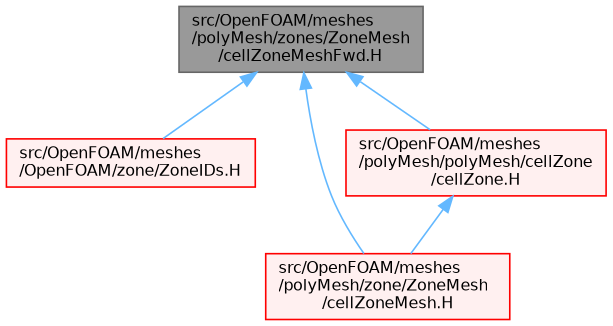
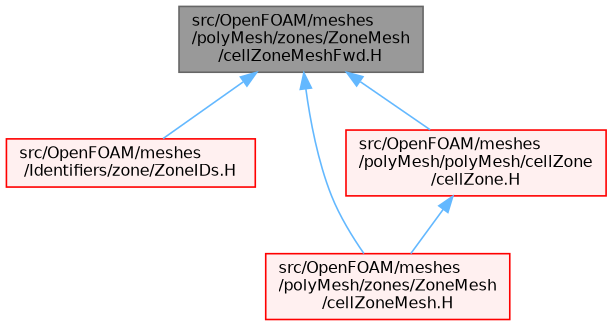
(131, 163) -> (131, 163)
(388, 287) -> (388, 287)
